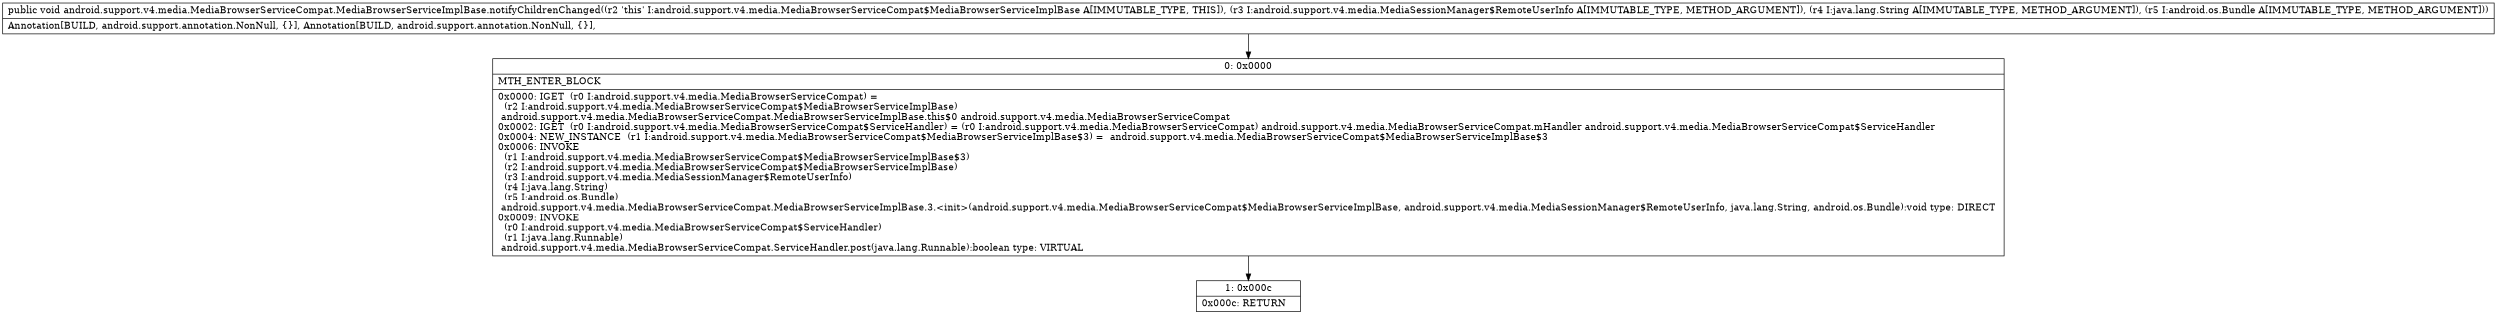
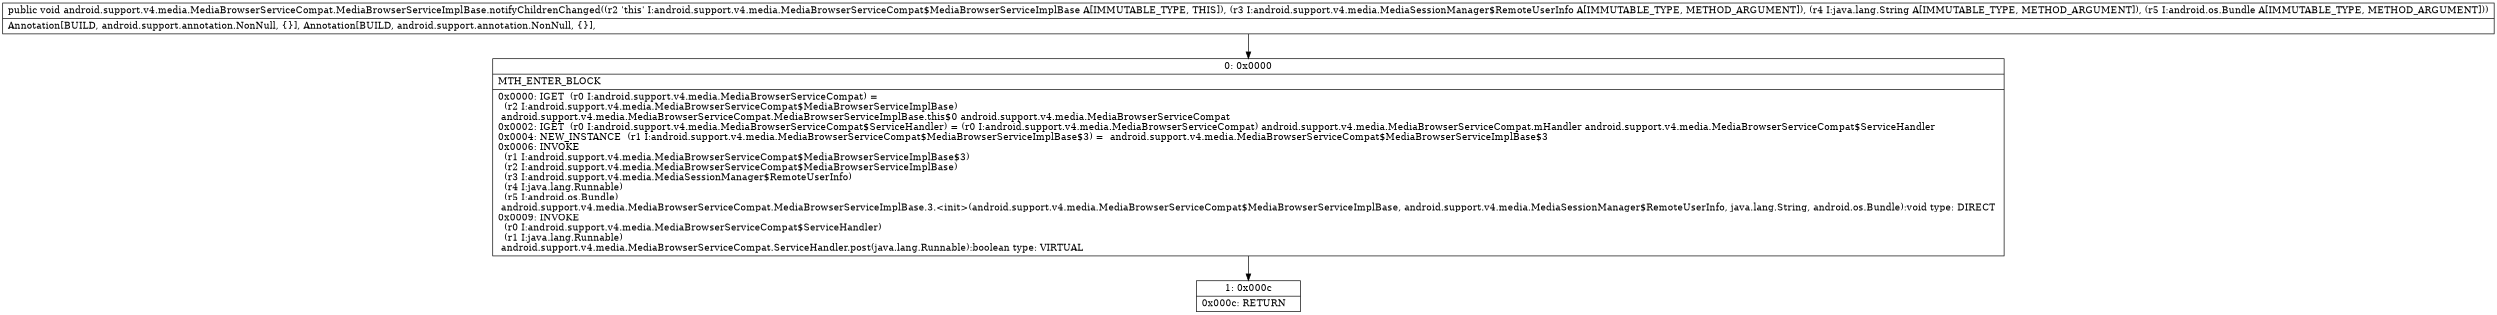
(553, 187) -> (561, 187)
